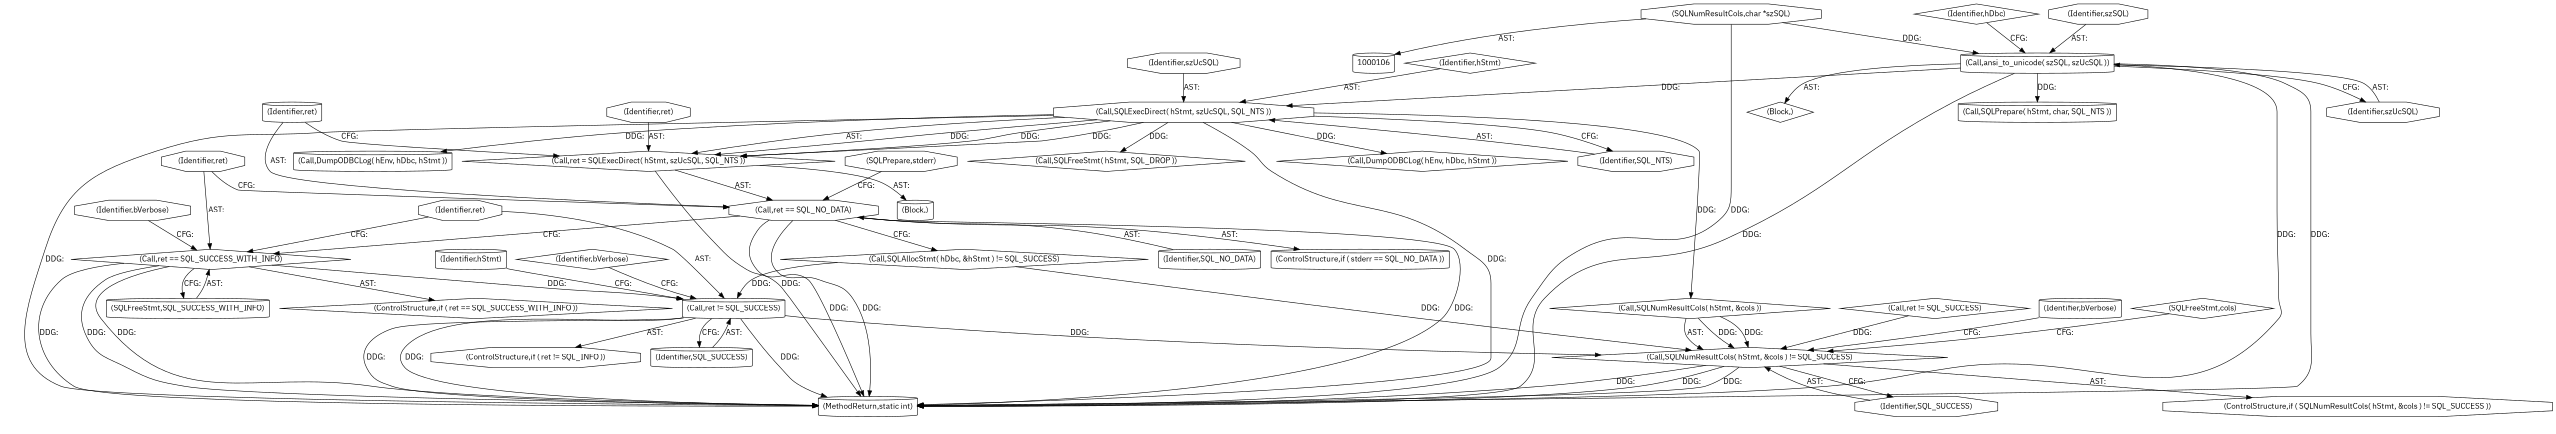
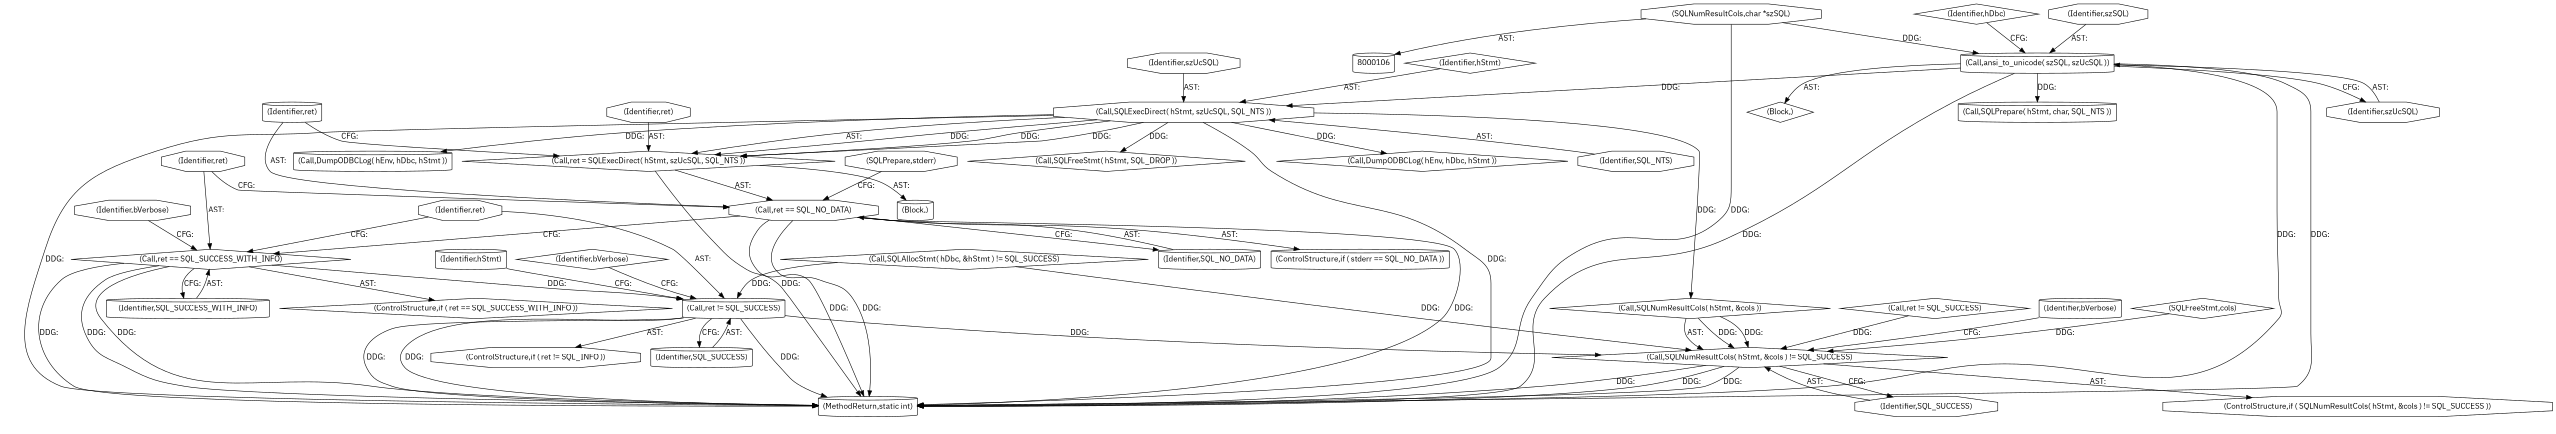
(1374, 63) -> (1374, 63)
(1462, 123) -> none
(884, 235) -> (1007, 233)
(188, 308) -> (188, 308)
(2066, 333) -> (2066, 333)
